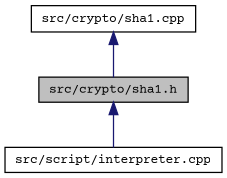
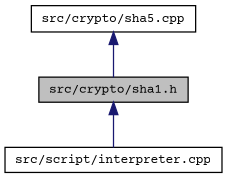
(114, 19) -> (114, 19)
